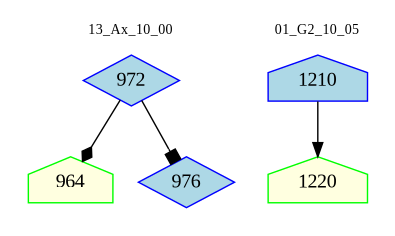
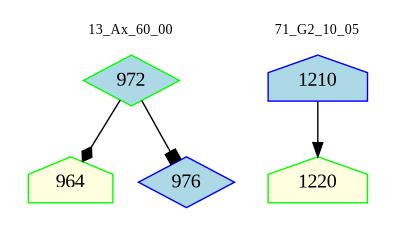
(131, 30) -> (131, 30)
(318, 30) -> (318, 30)
(131, 81) -> (131, 81)
